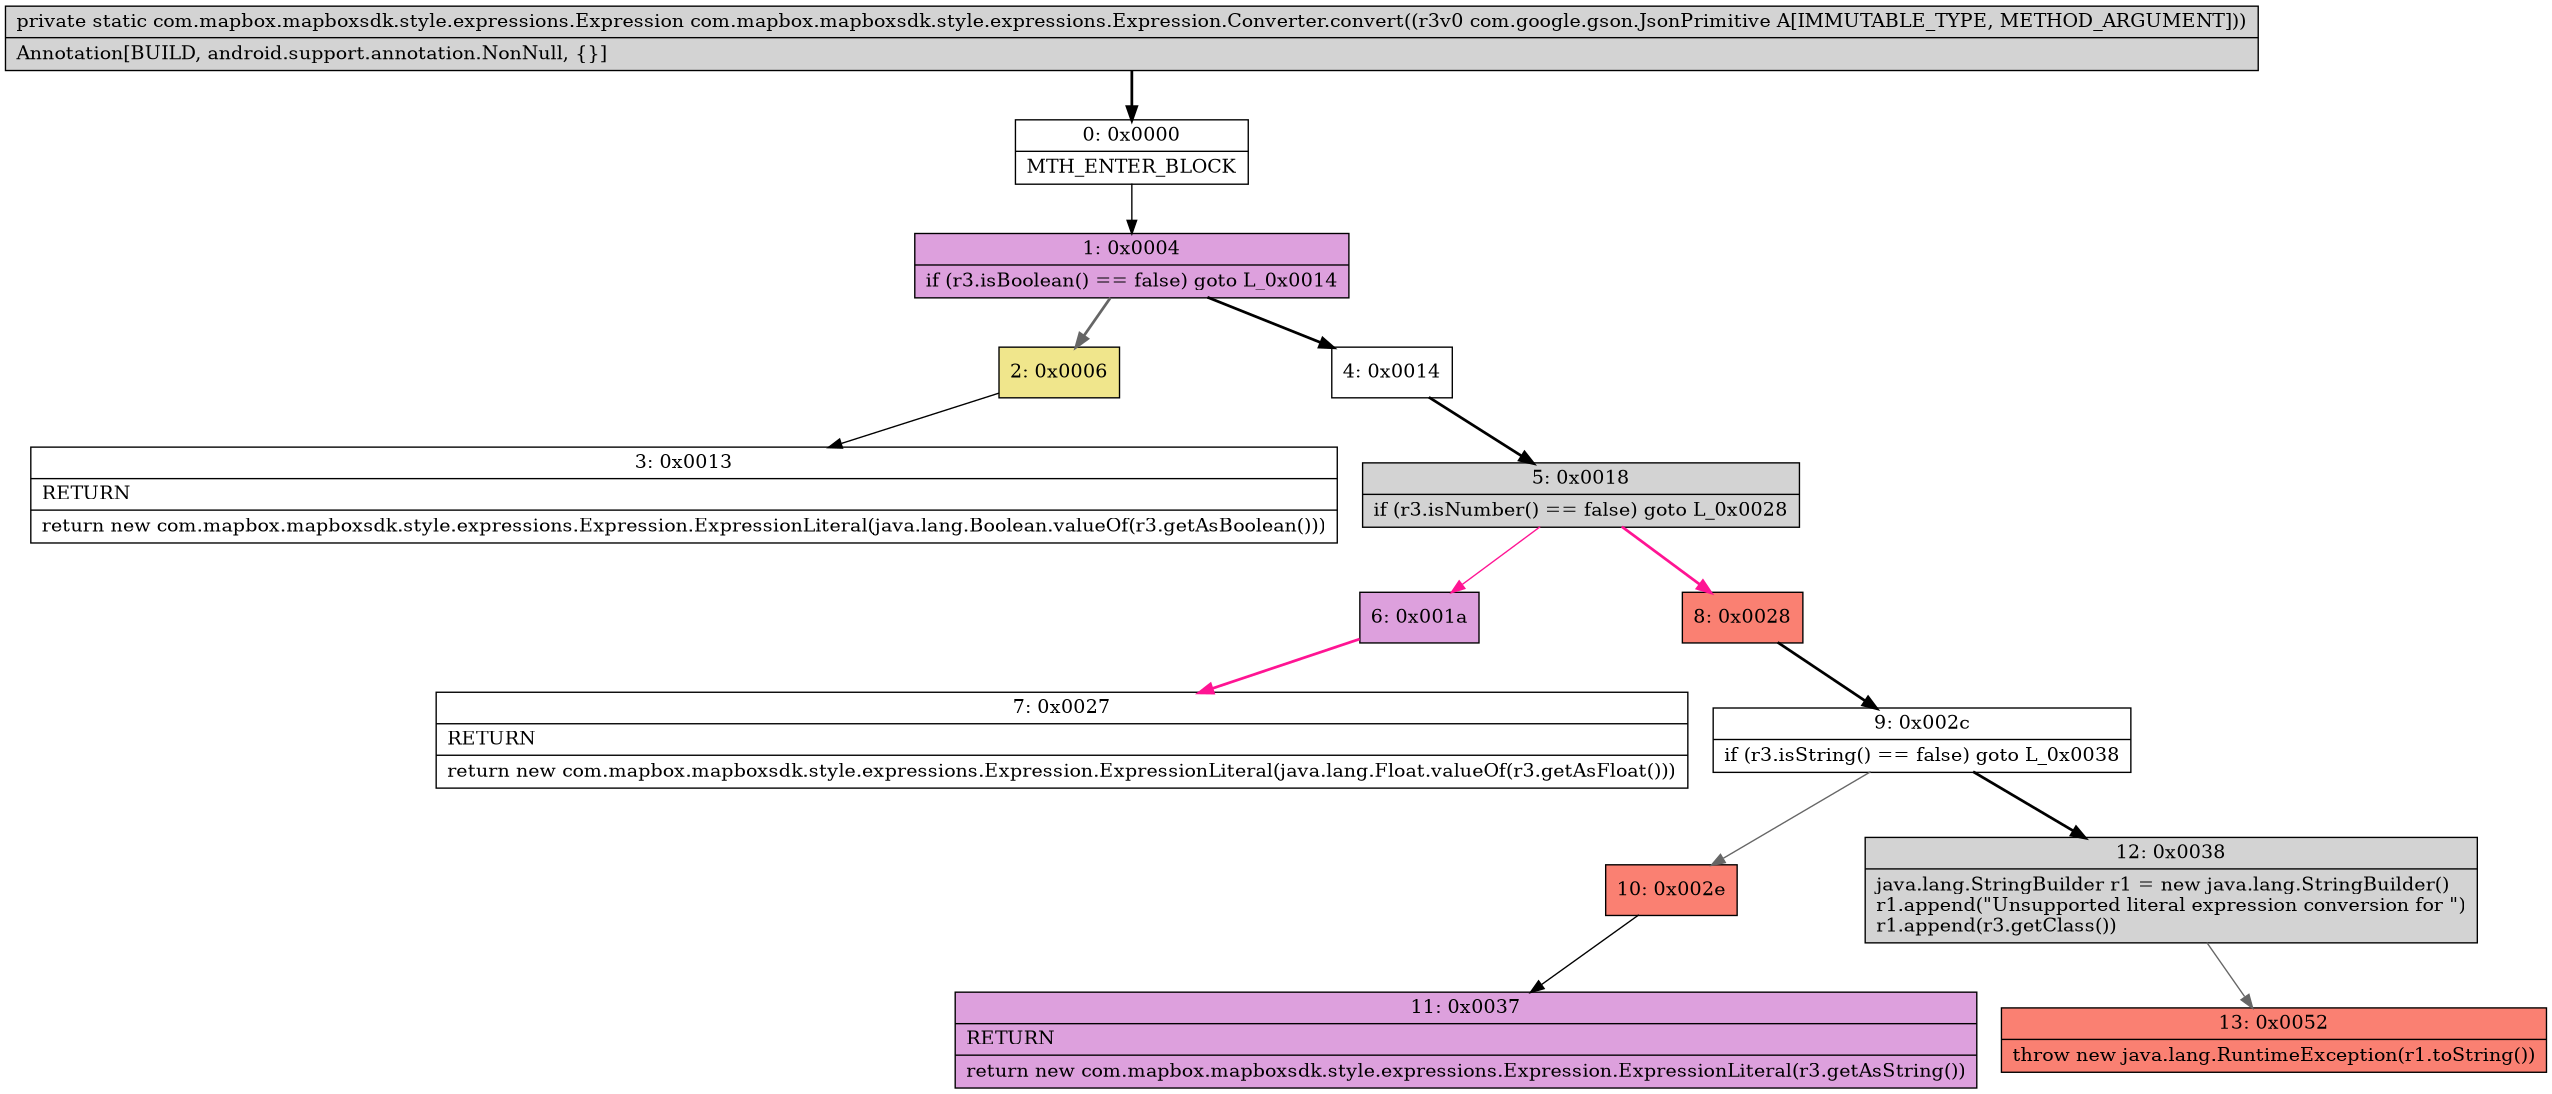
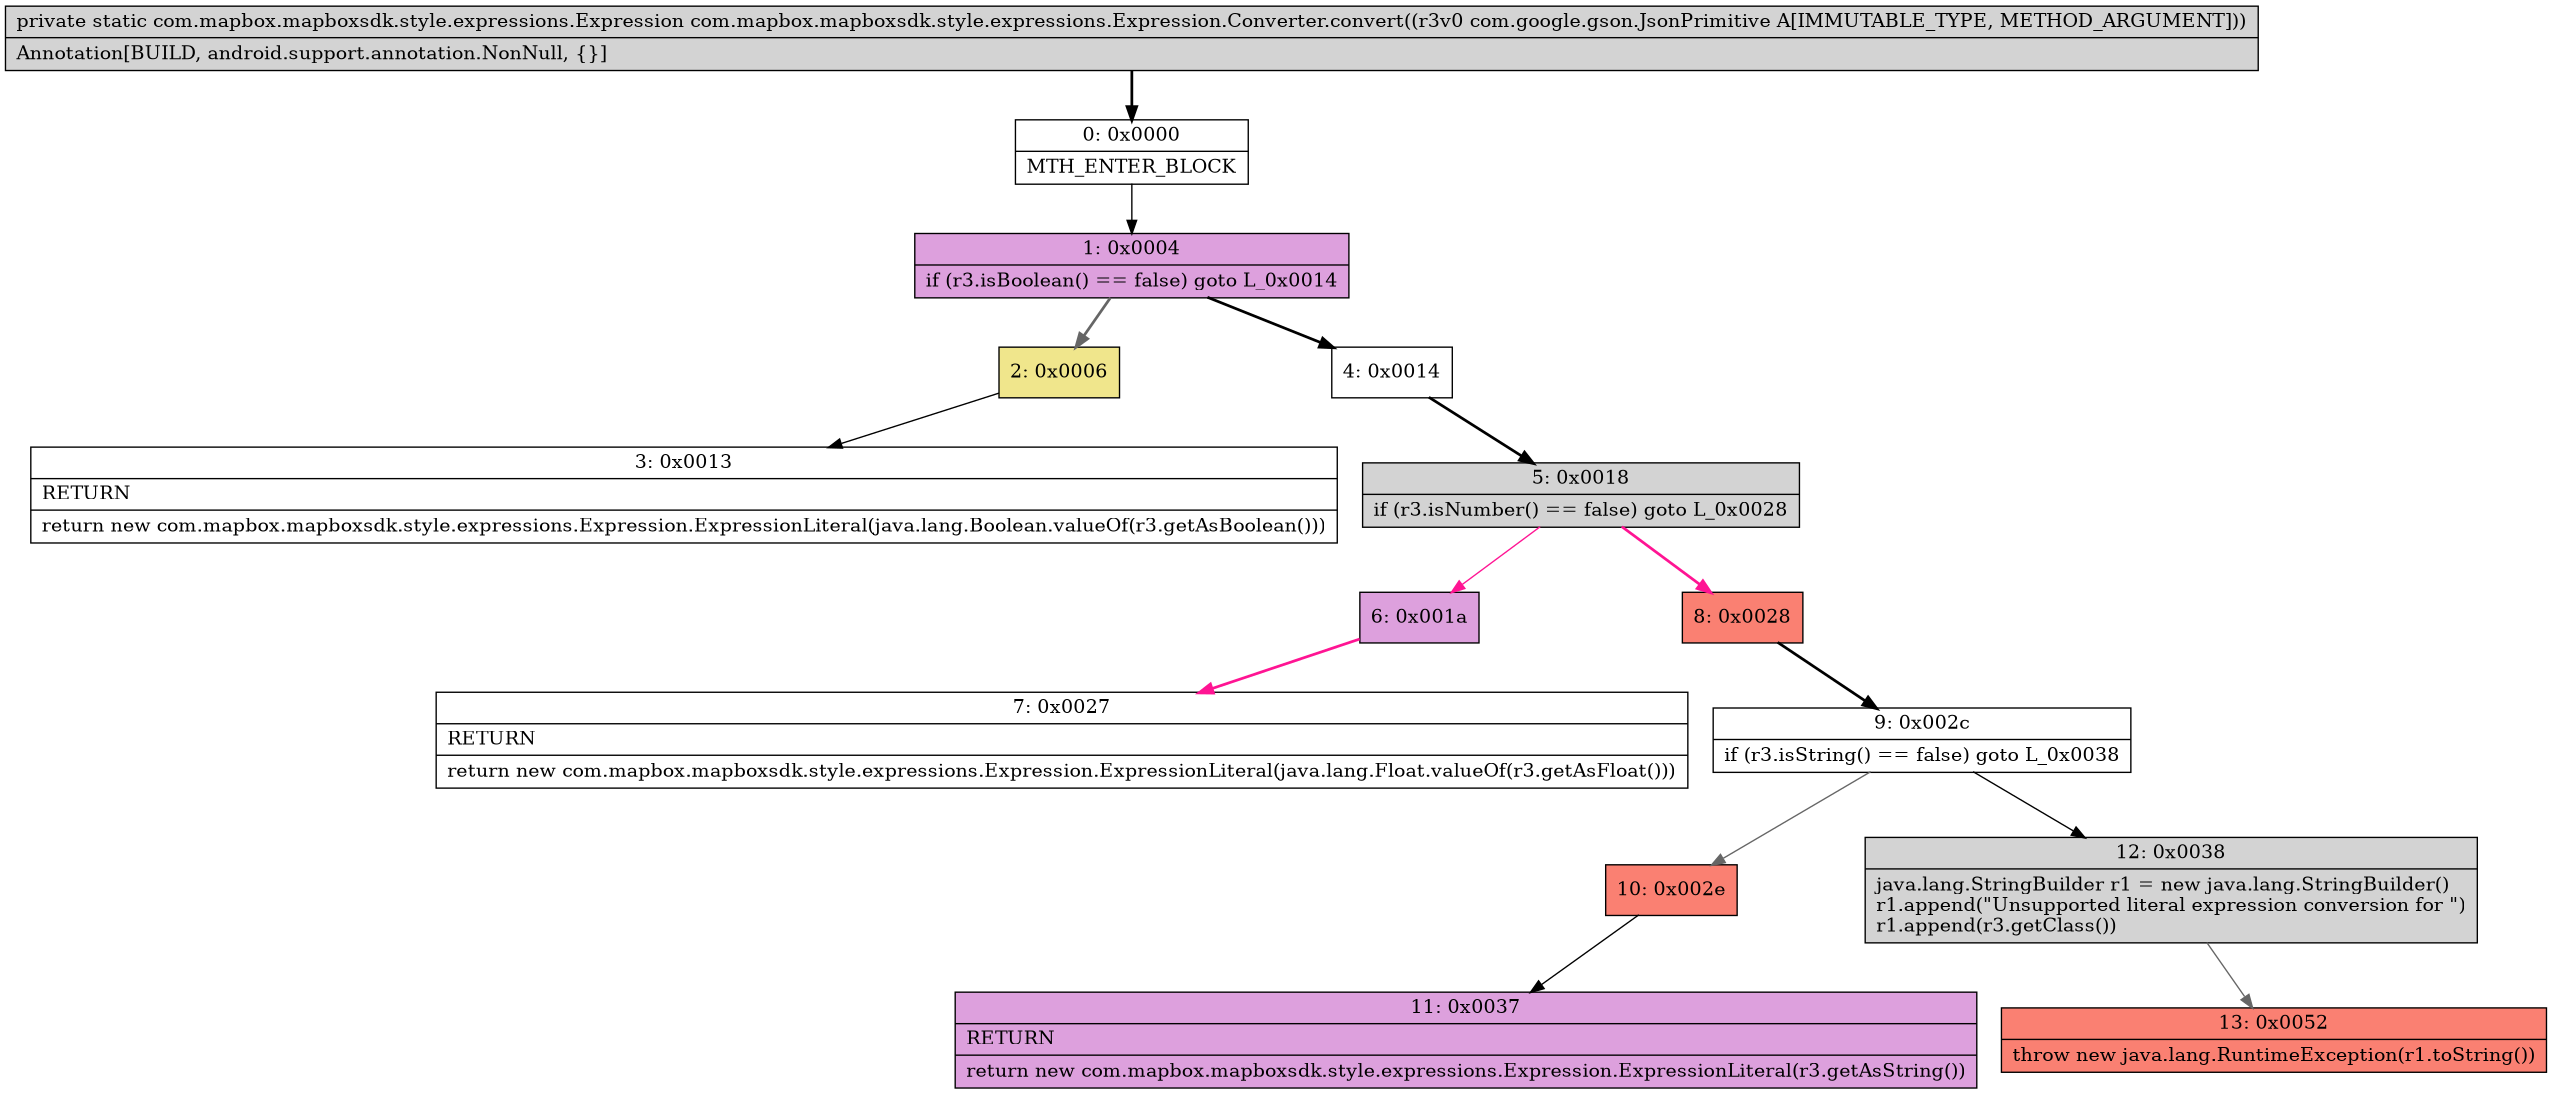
(2023, 801) -> (2023, 801)
